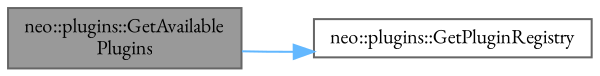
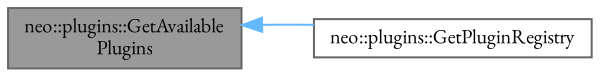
(268, 52) -> (288, 25)
